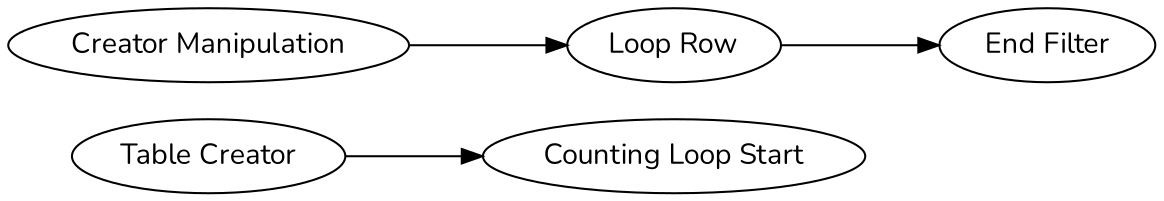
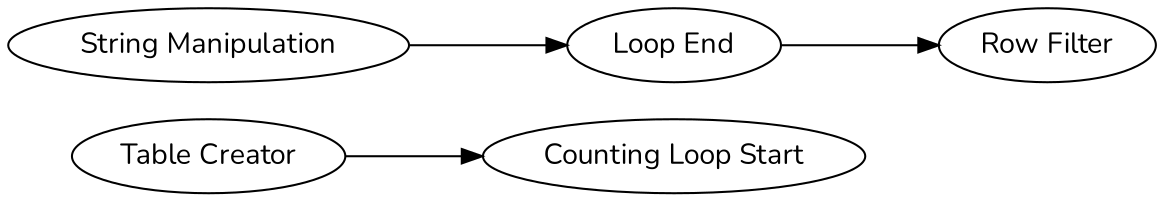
(209, 45) -> (209, 45)
(674, 45) -> (674, 45)
(1047, 45) -> (1047, 45)
